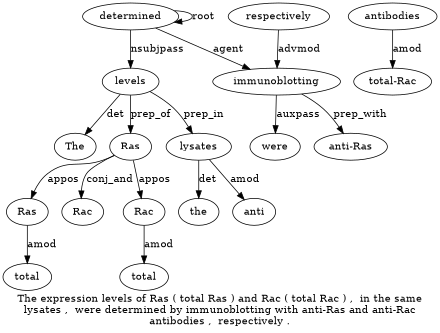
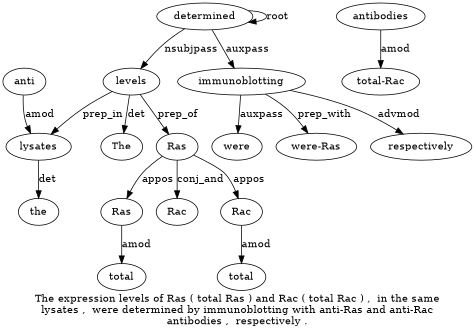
(278, 45) -> (345, 105)
(228, 49) -> (247, 49)
(351, 147) -> (316, 147)
(224, 177) -> (24, 111)
